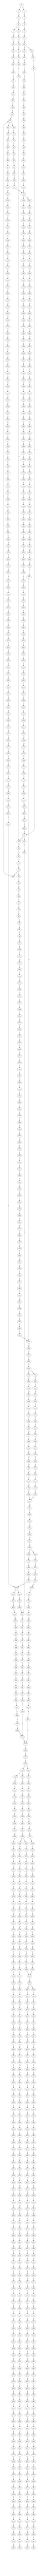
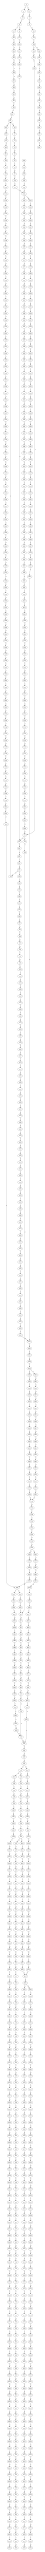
(24, 154) -> none
